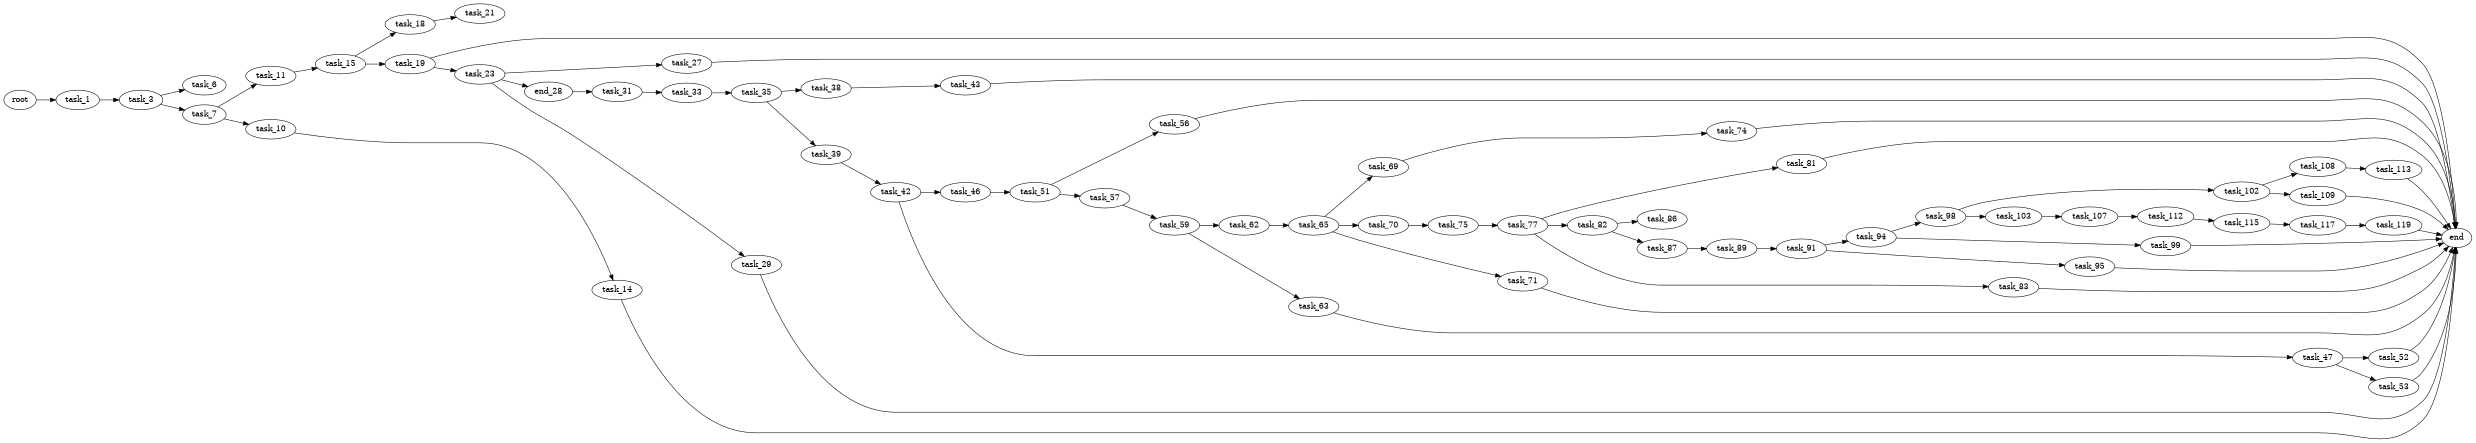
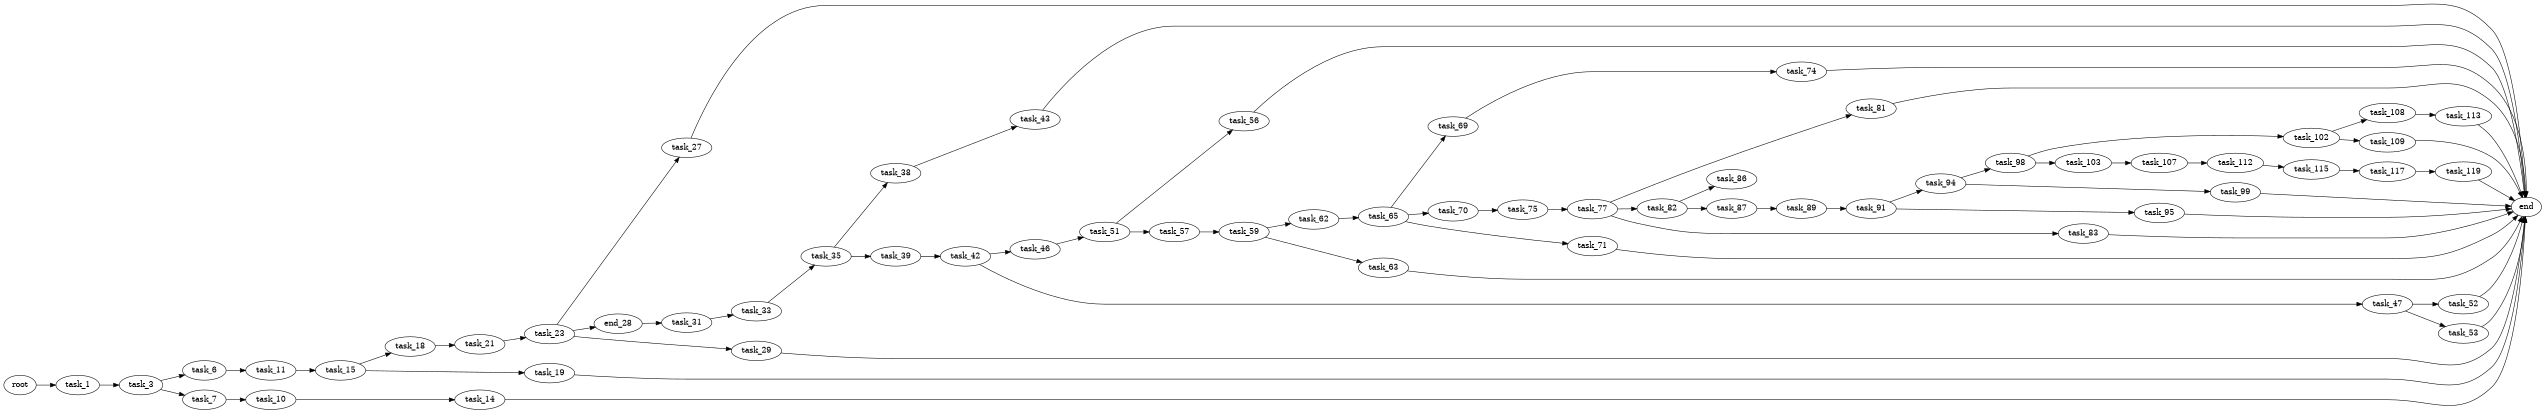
(442, 69) -> (512, 340)
(235, 97) -> (233, 370)
